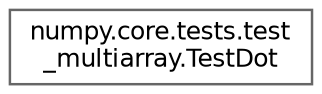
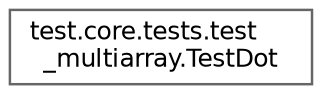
(161, 47) -> (161, 47)
